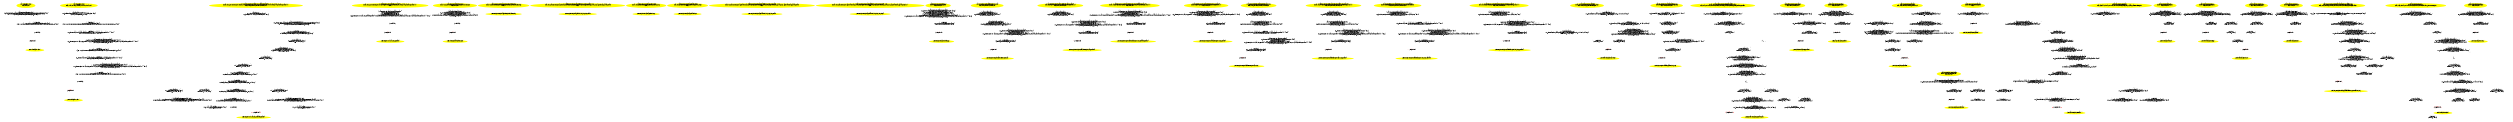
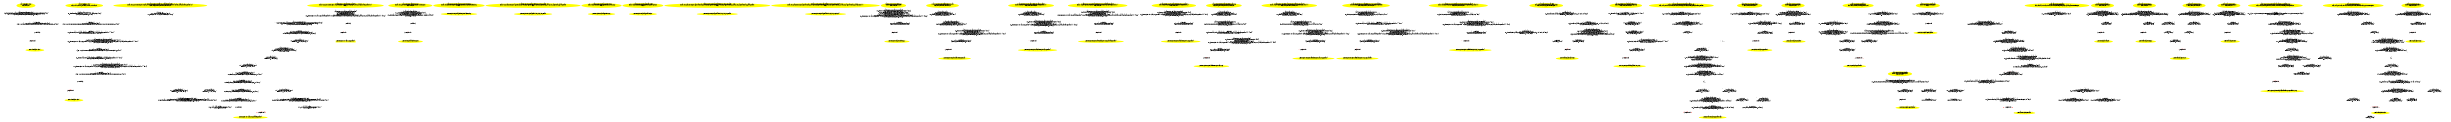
(390, 42) -> (346, 42)
